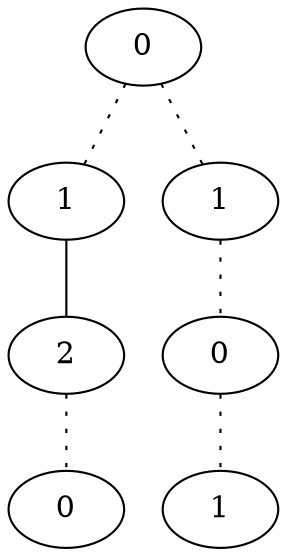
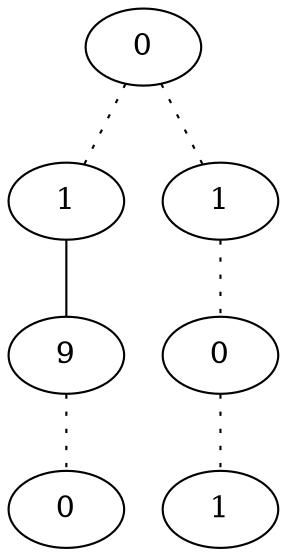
(66, 355) -> (66, 355)
